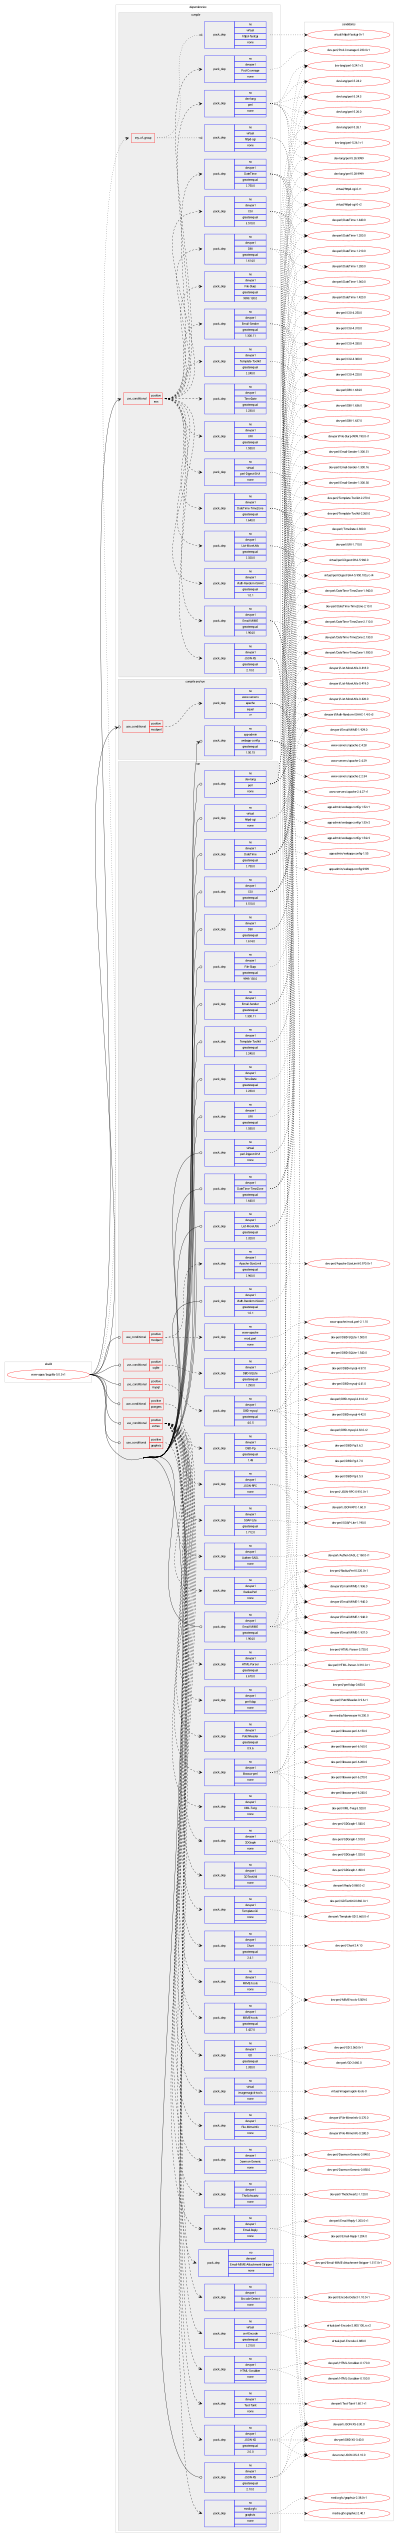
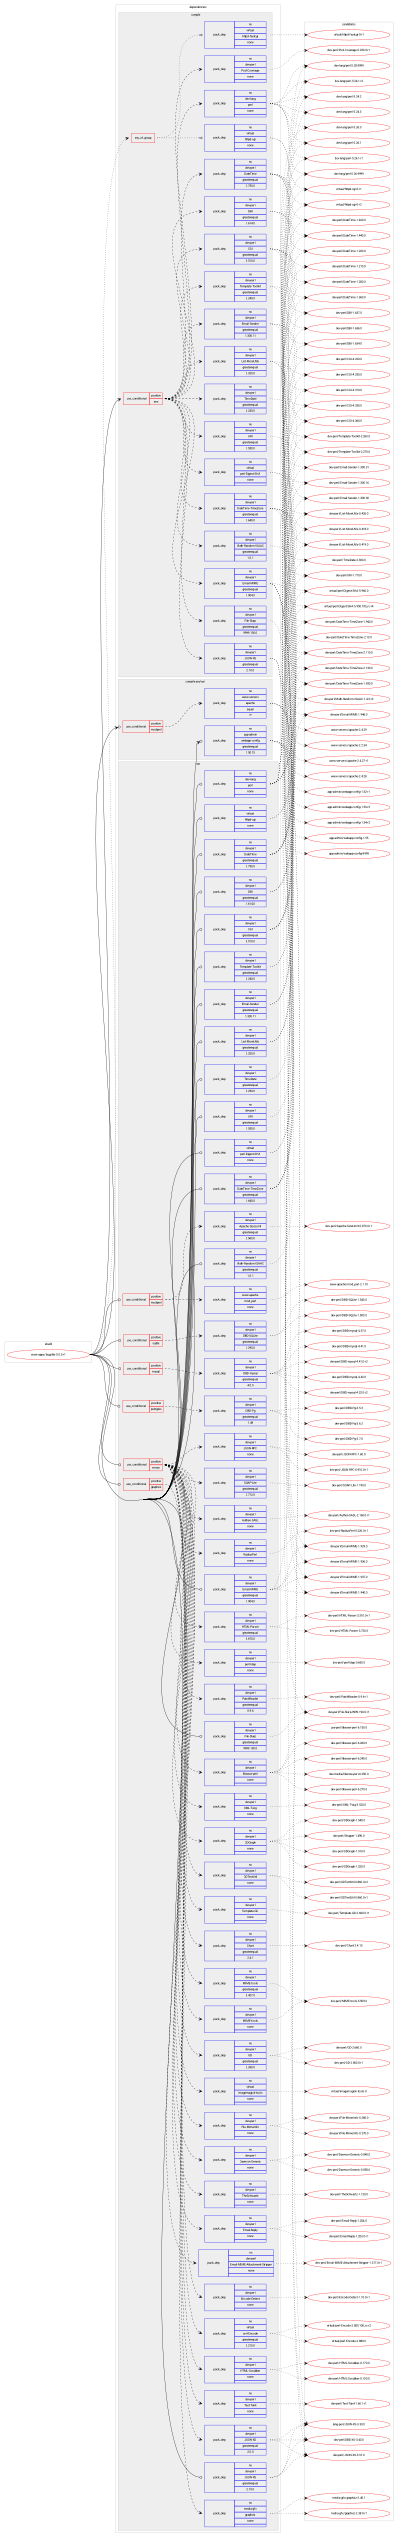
(349, 1747) -> none
(349, 1870) -> (349, 1836)
(349, 1886) -> (349, 1882)
(349, 2425) -> (349, 2425)
(349, 2455) -> (349, 2455)
